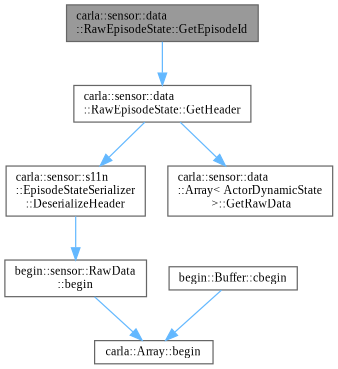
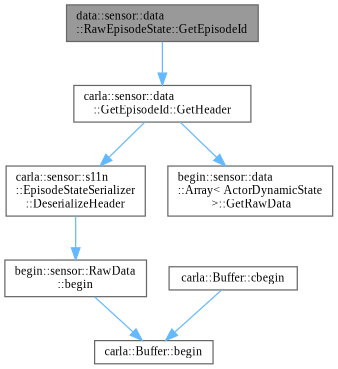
(162, 23) -> (162, 23)
(162, 104) -> (162, 104)
(250, 191) -> (250, 191)
(233, 278) -> (233, 278)
(154, 352) -> (154, 352)
